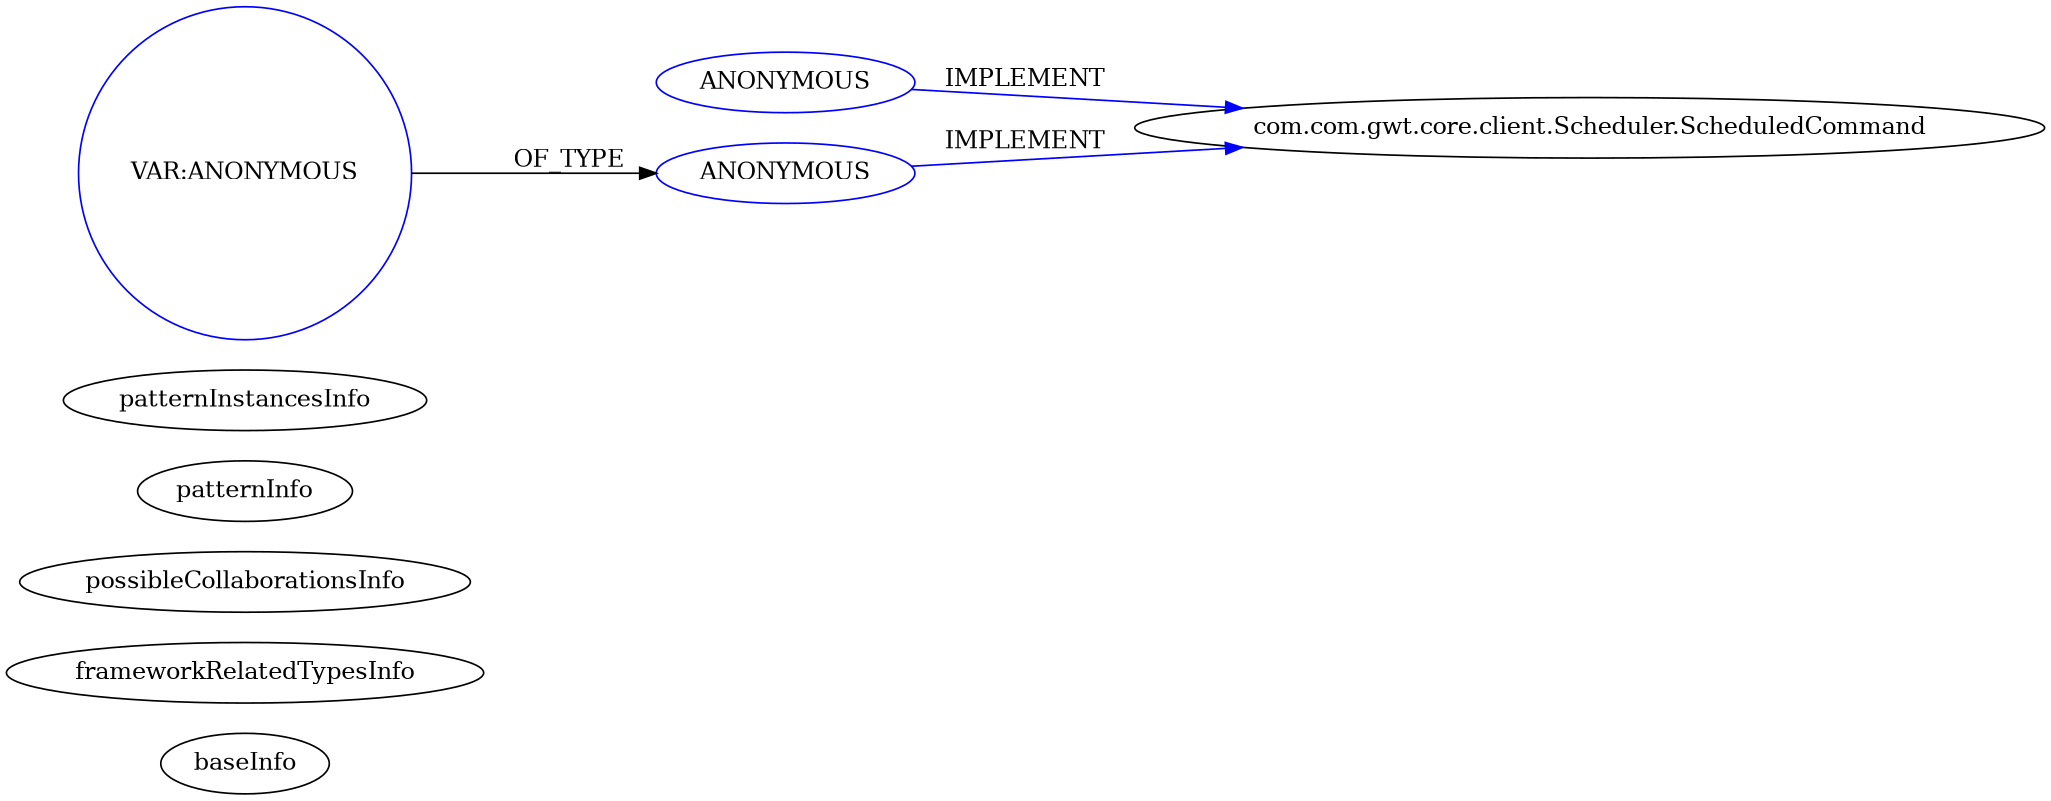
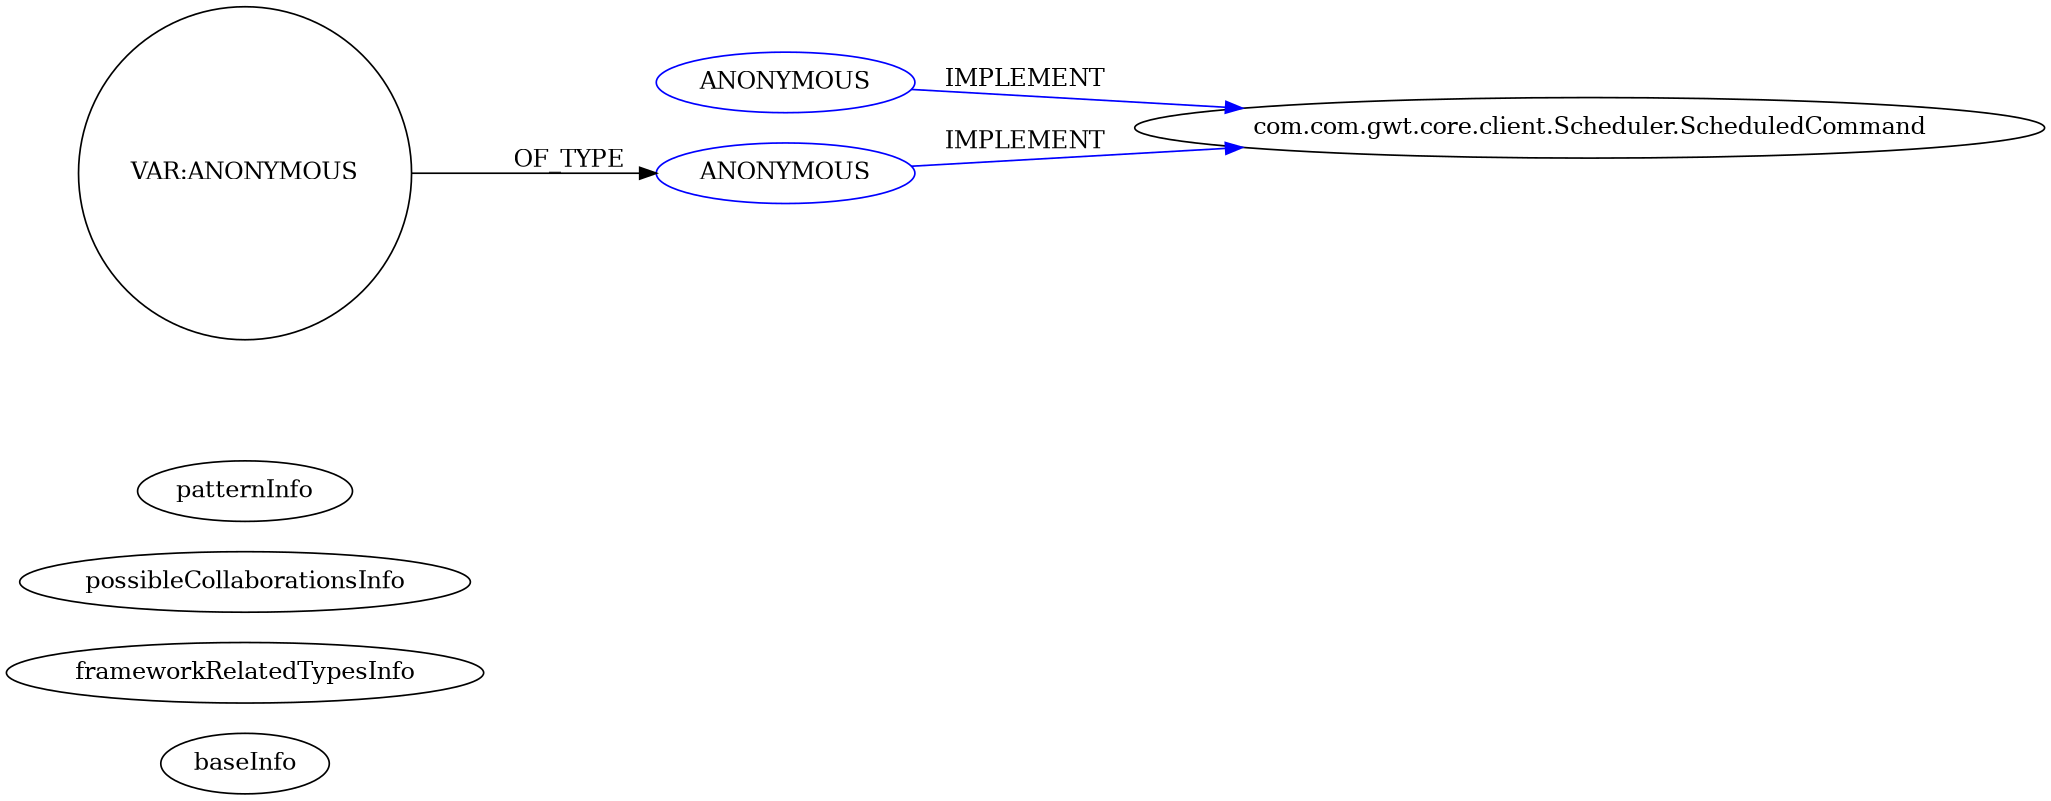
(245, 173) -> (245, 173)
(245, 400) -> none
